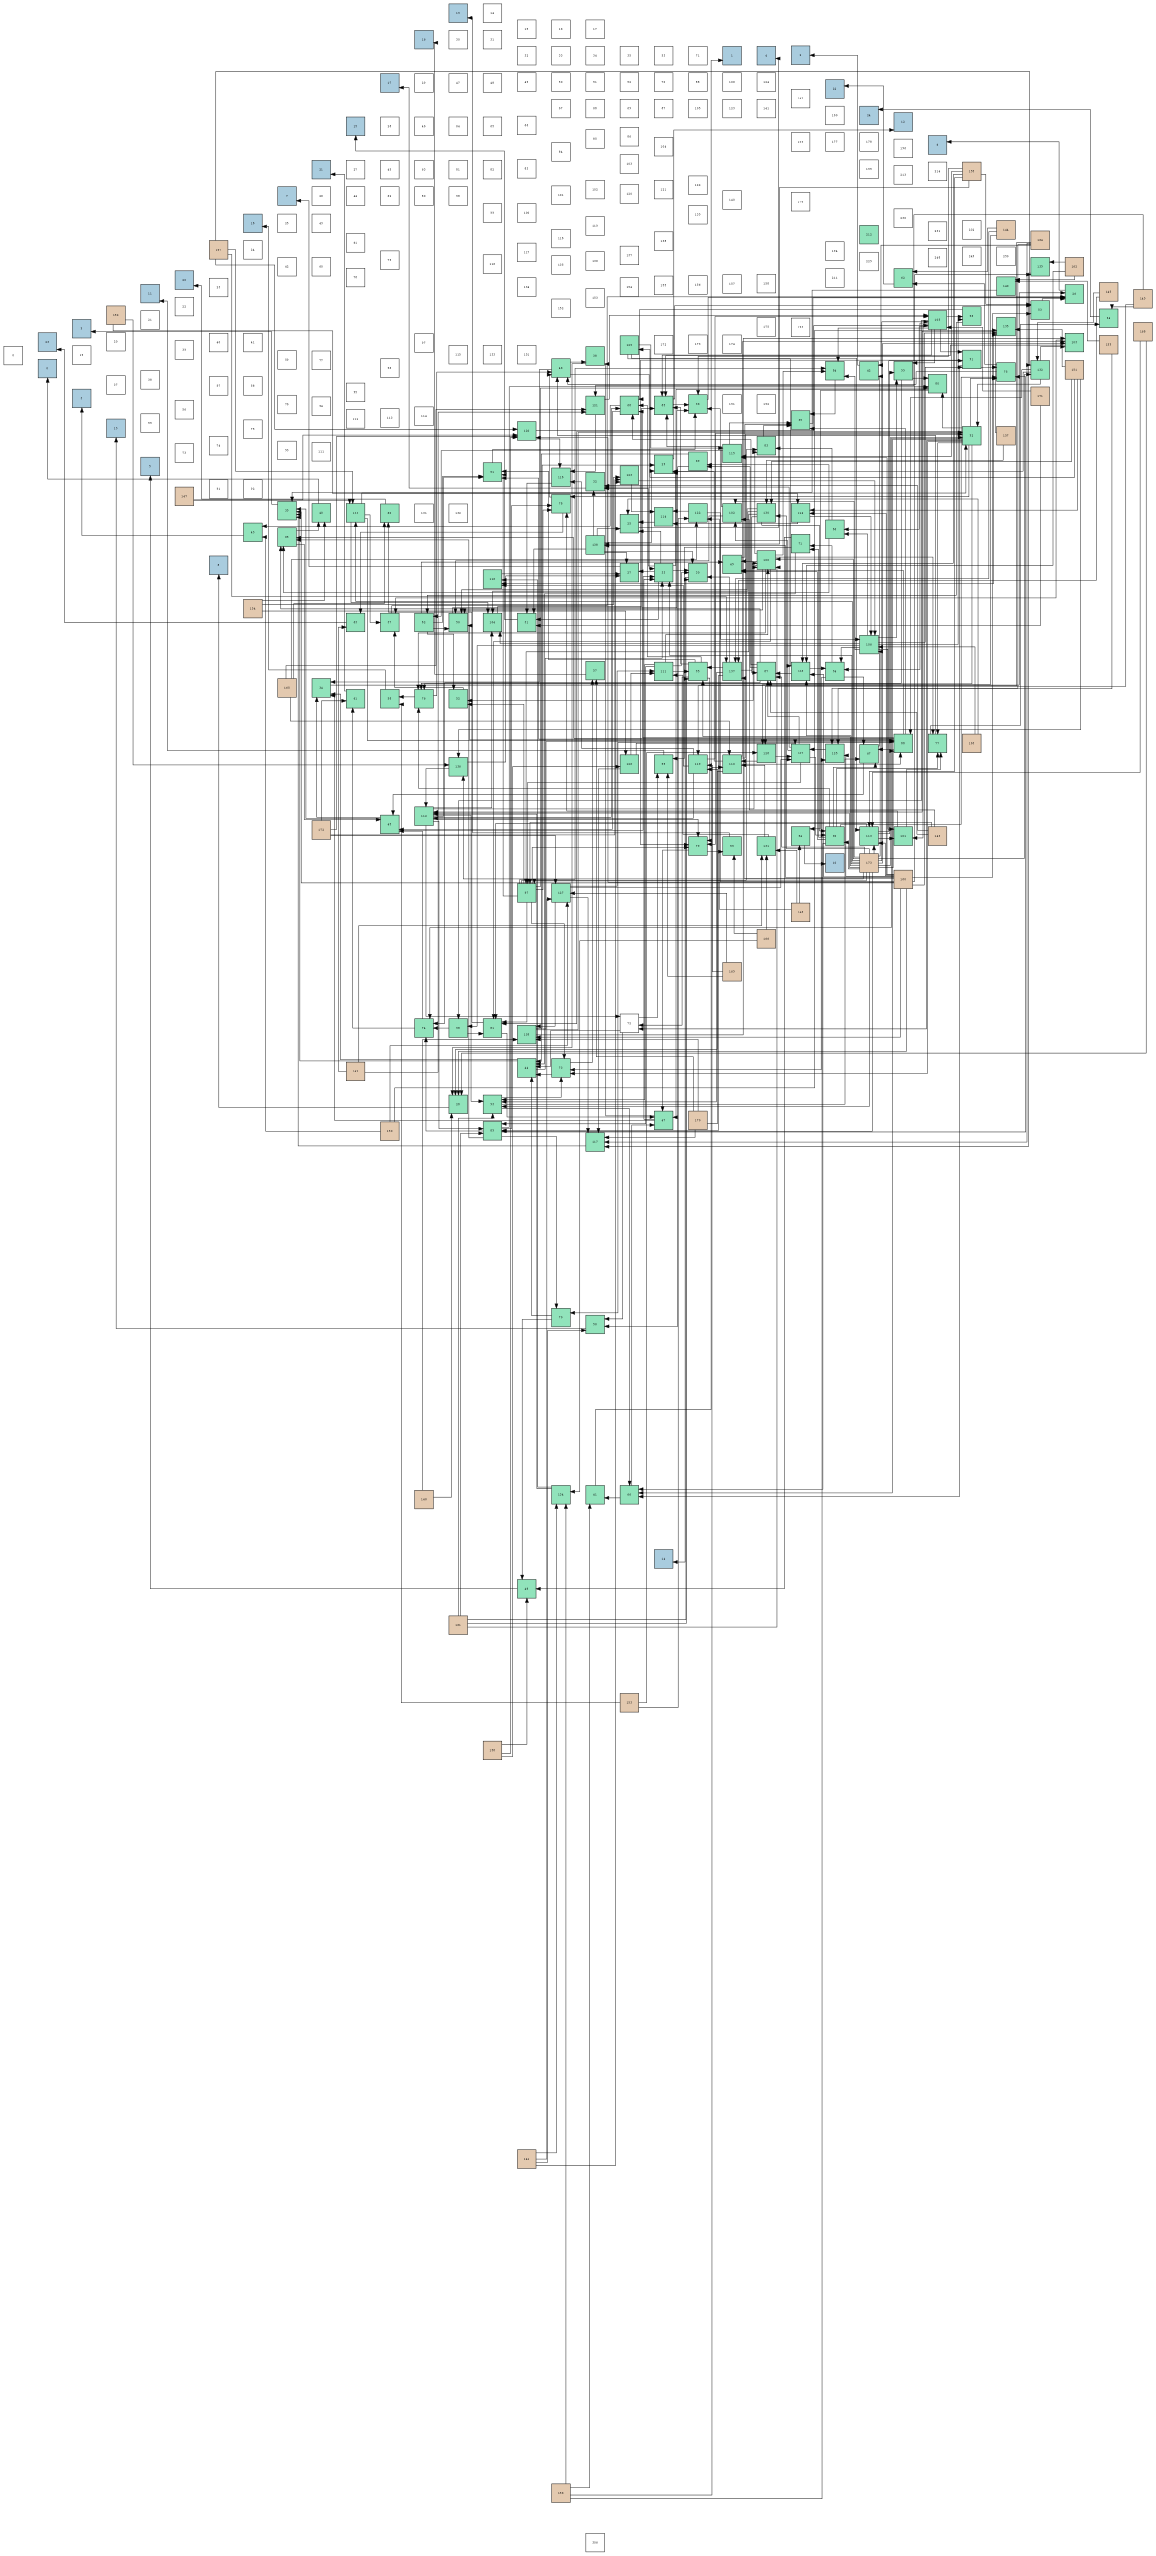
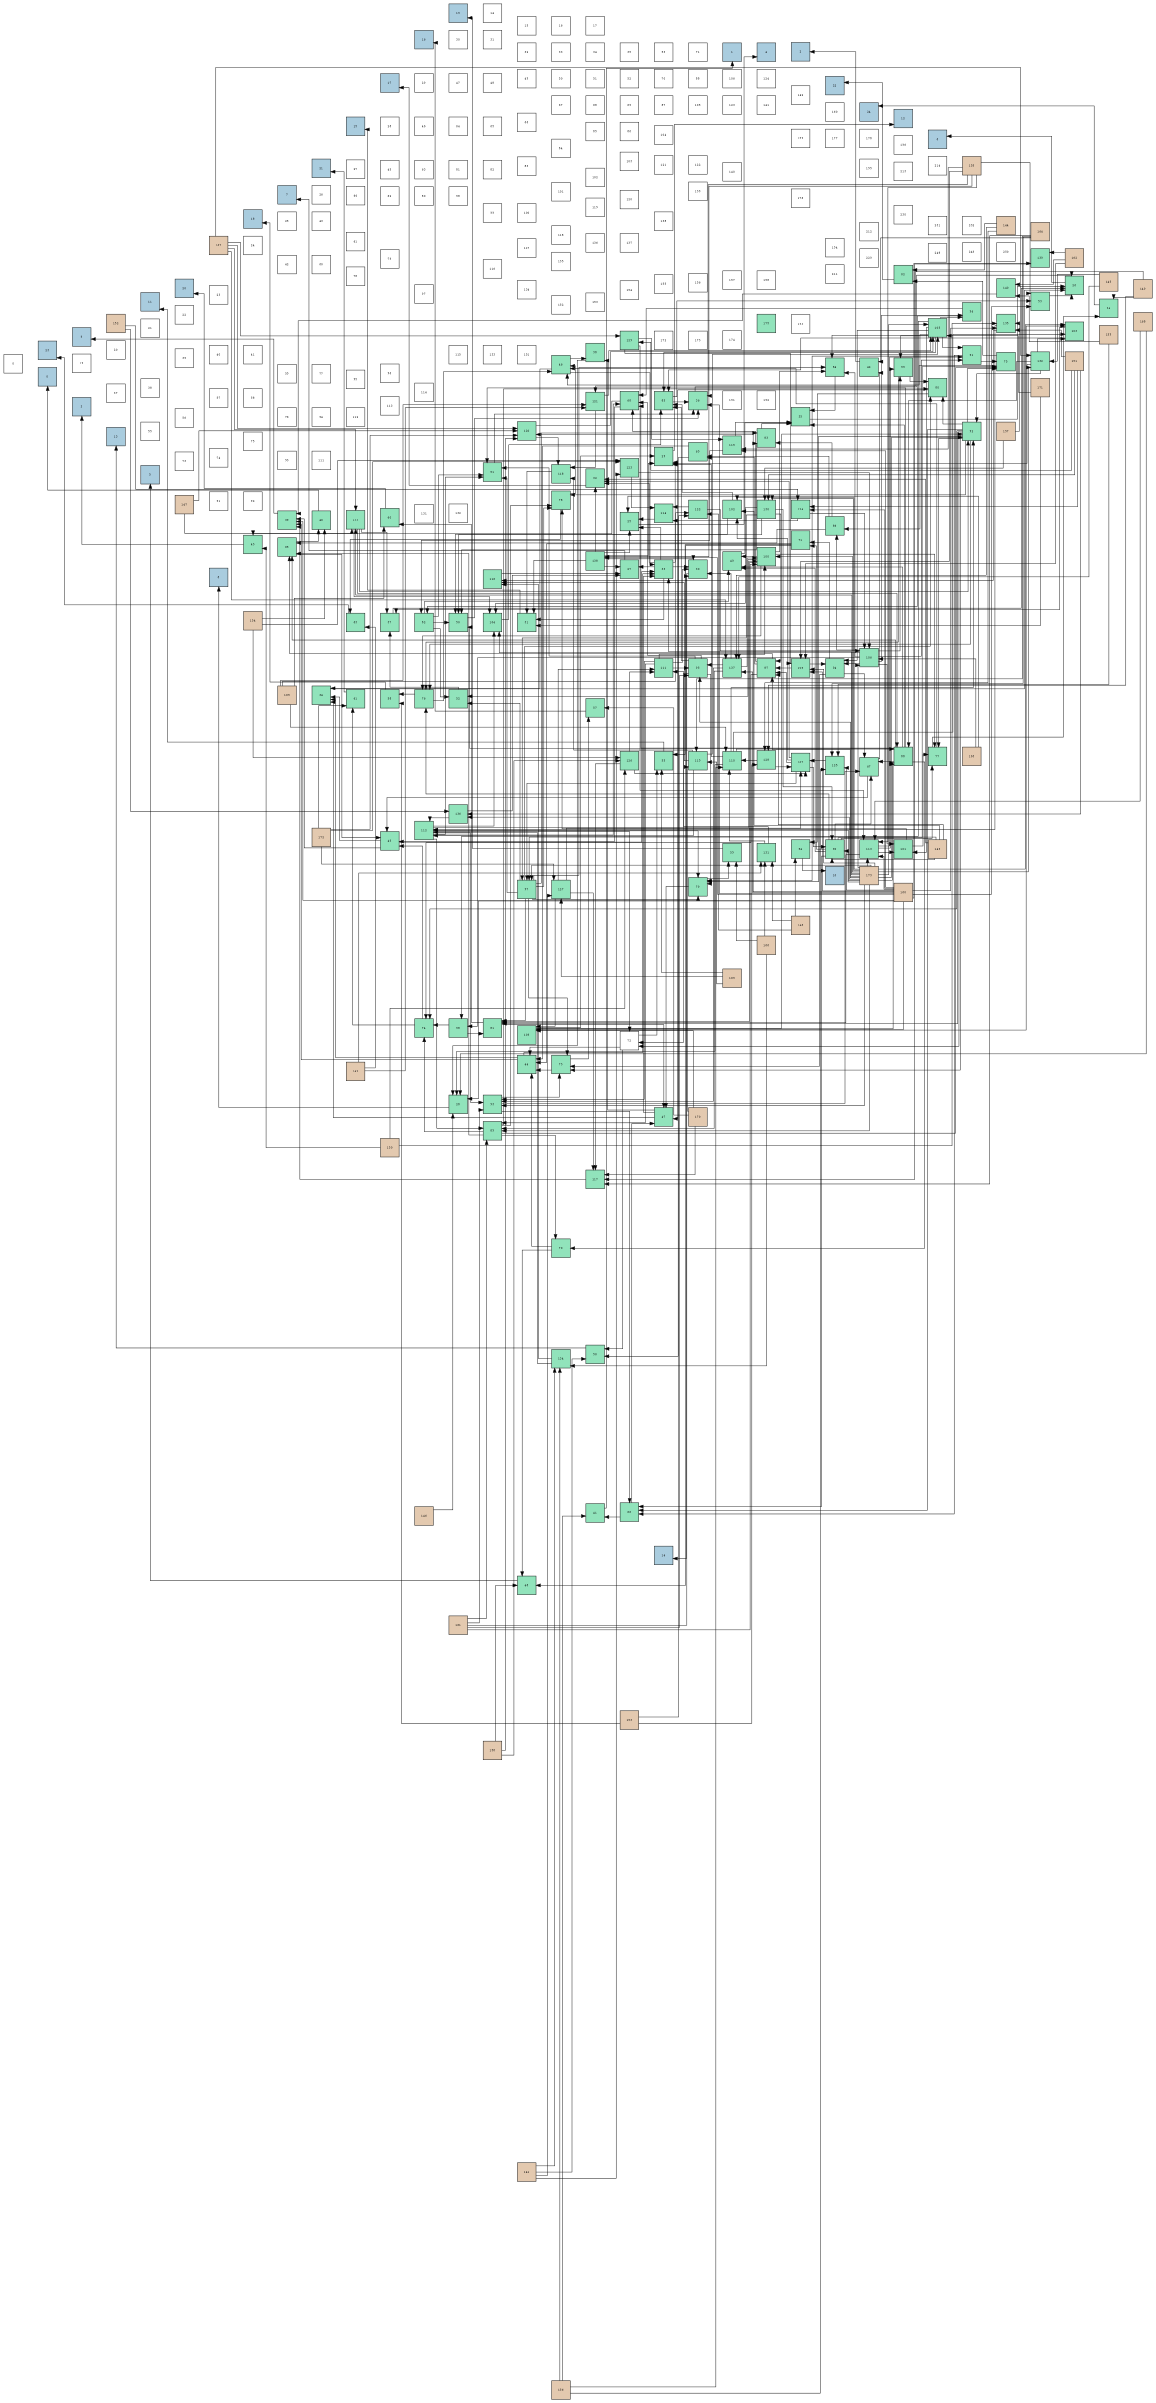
(869, 235) -> (869, 232)
(766, 327) -> (766, 323)
none -> (375, 336)
none -> (879, 860)
(567, 1044) -> (574, 1008)
(422, 1220) -> none
(595, 2543) -> none
